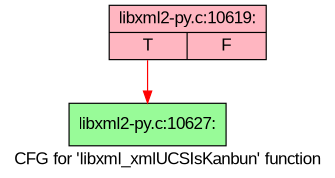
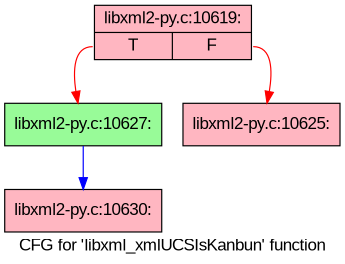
none -> (261, 125)
none -> (83, 211)
